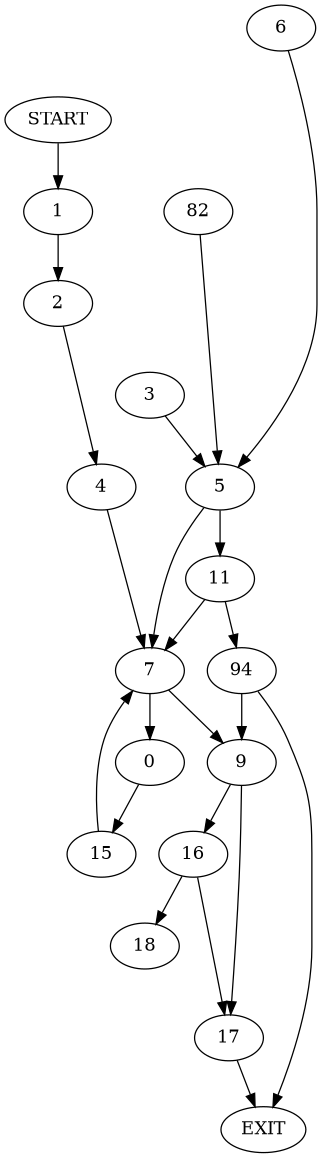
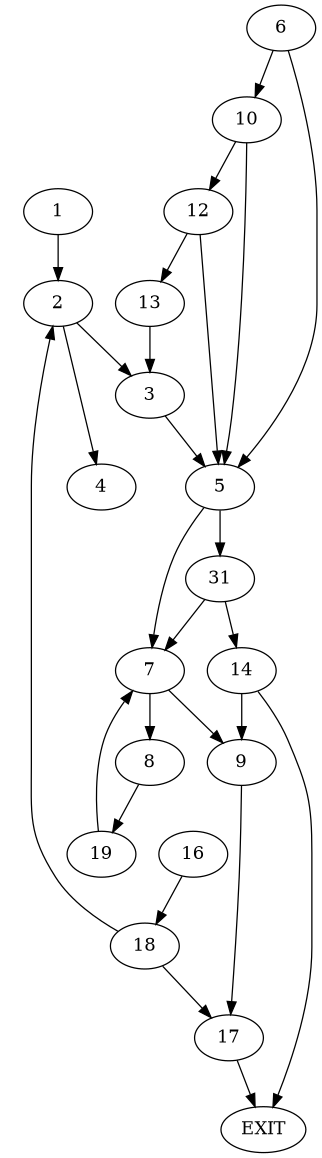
(58, 120) -> none
none -> (247, 120)
(198, 212) -> (198, 212)
none -> (150, 303)
none -> (99, 345)
(124, 573) -> none
(220, 579) -> (220, 579)
none -> (31, 652)
(242, 671) -> (242, 671)
(150, 762) -> (150, 762)
(221, 803) -> none
(101, 854) -> (101, 854)
(210, 940) -> (182, 987)
